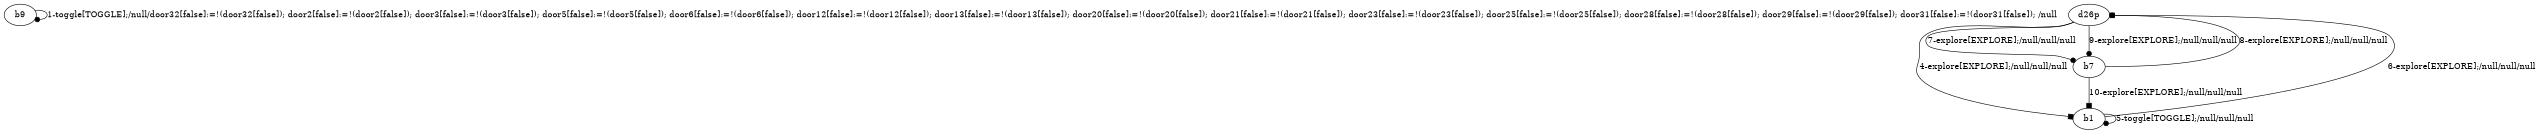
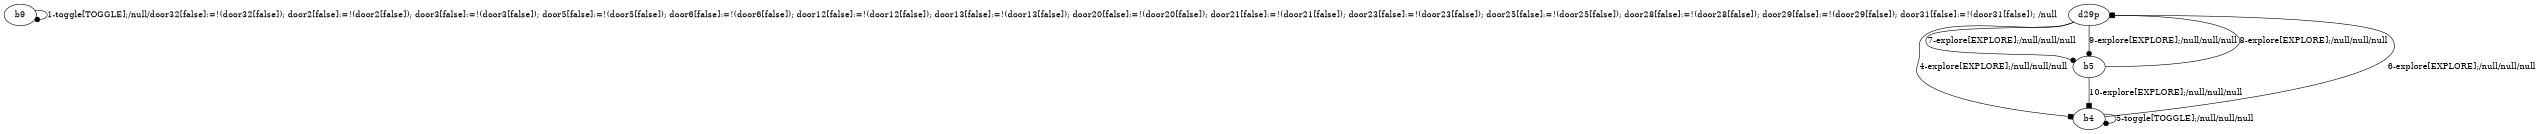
(2089, 15) -> (2089, 15)
(2089, 67) -> (2089, 67)
(2089, 119) -> (2089, 119)
